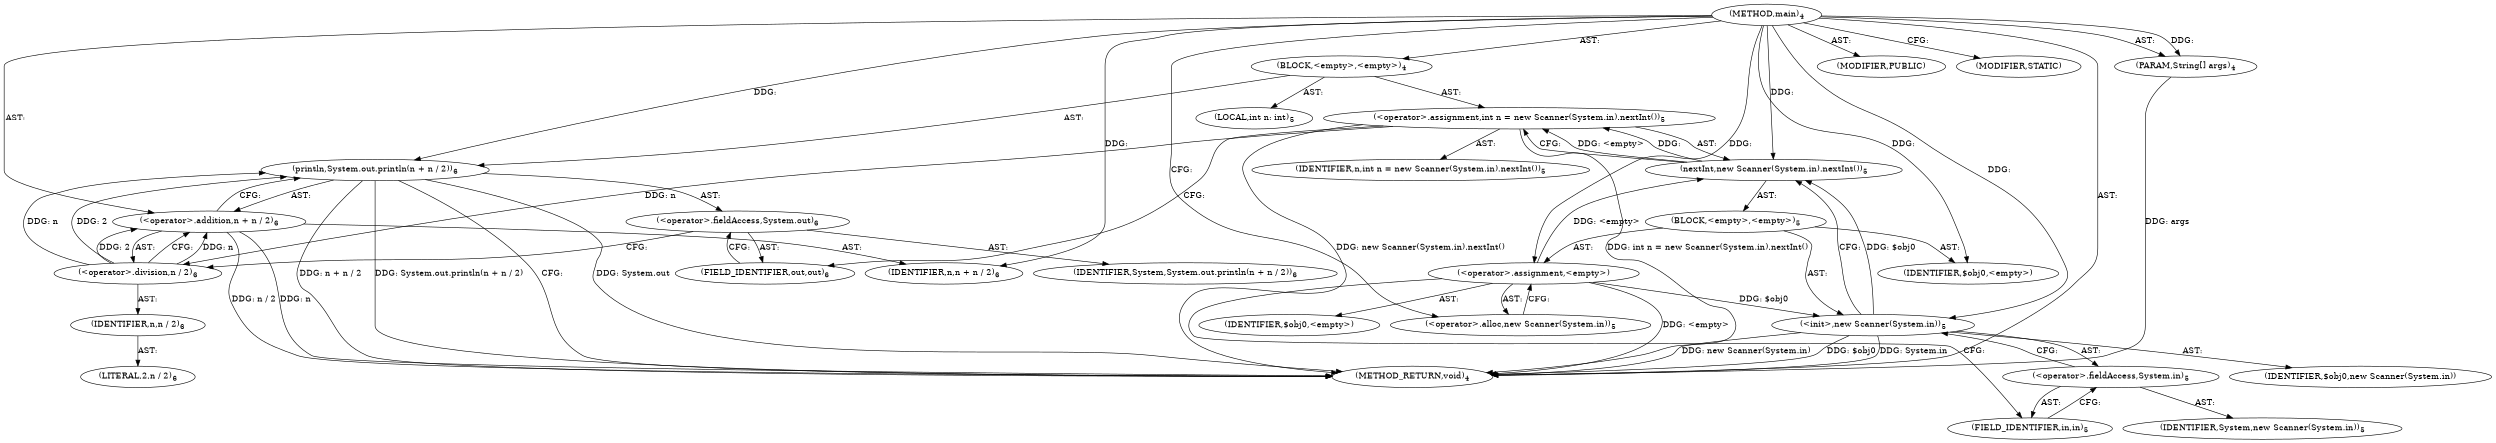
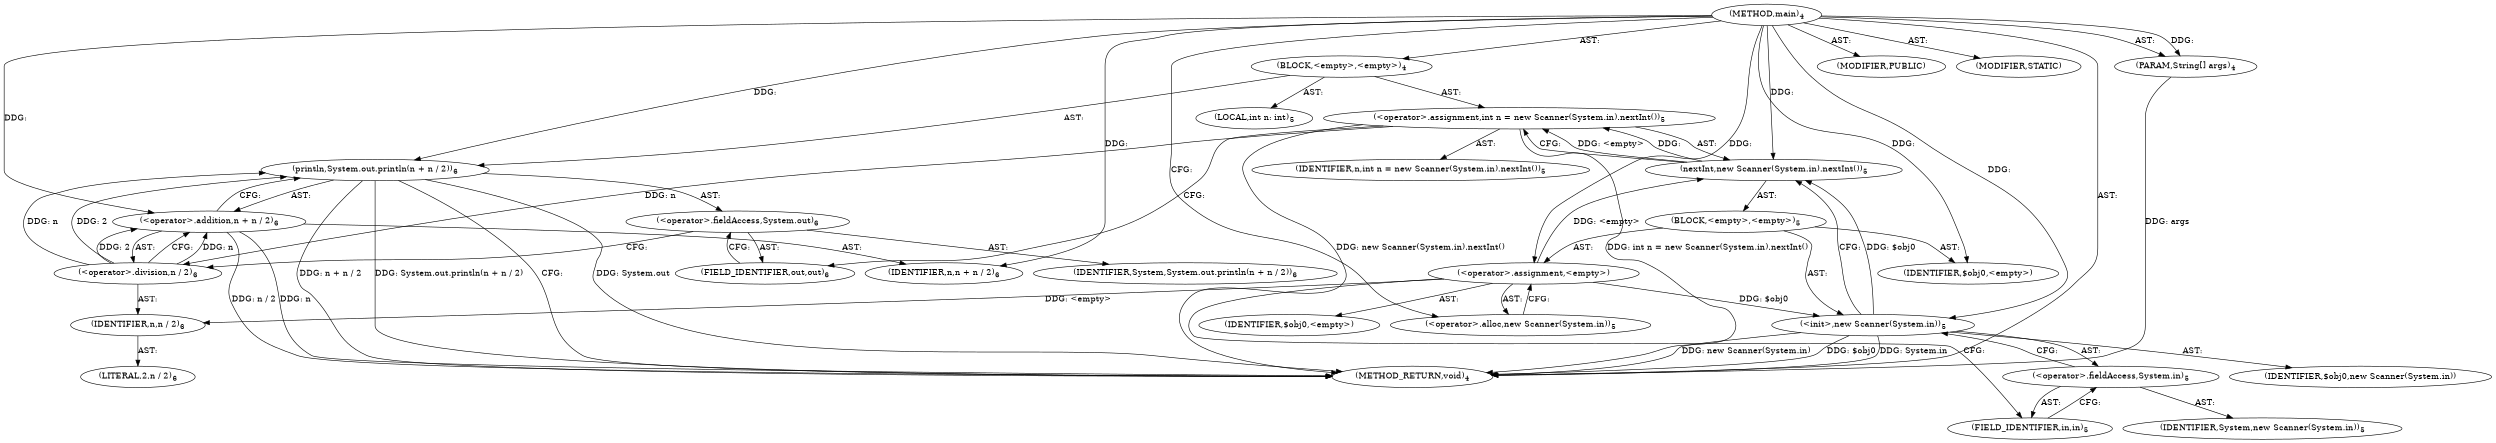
(1919, 41) -> (1919, 41)
(17, 118) -> (17, 118)
(1629, 352) -> (827, 304)
